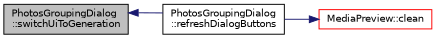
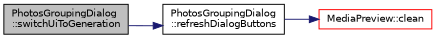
(151, 13) -> (141, 26)
